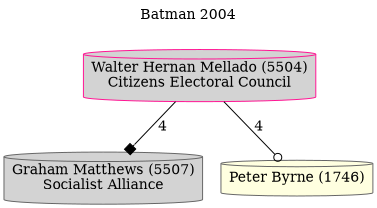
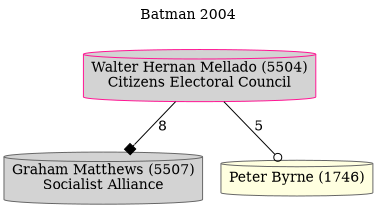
(163, 127) -> (163, 127)
(259, 127) -> (259, 127)
